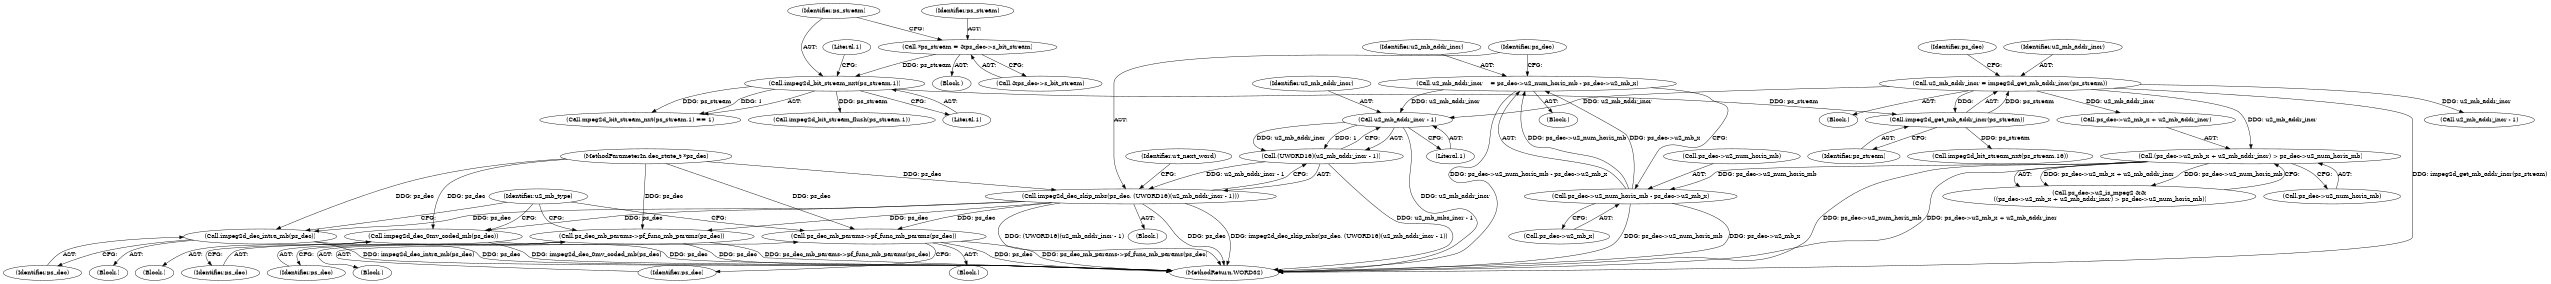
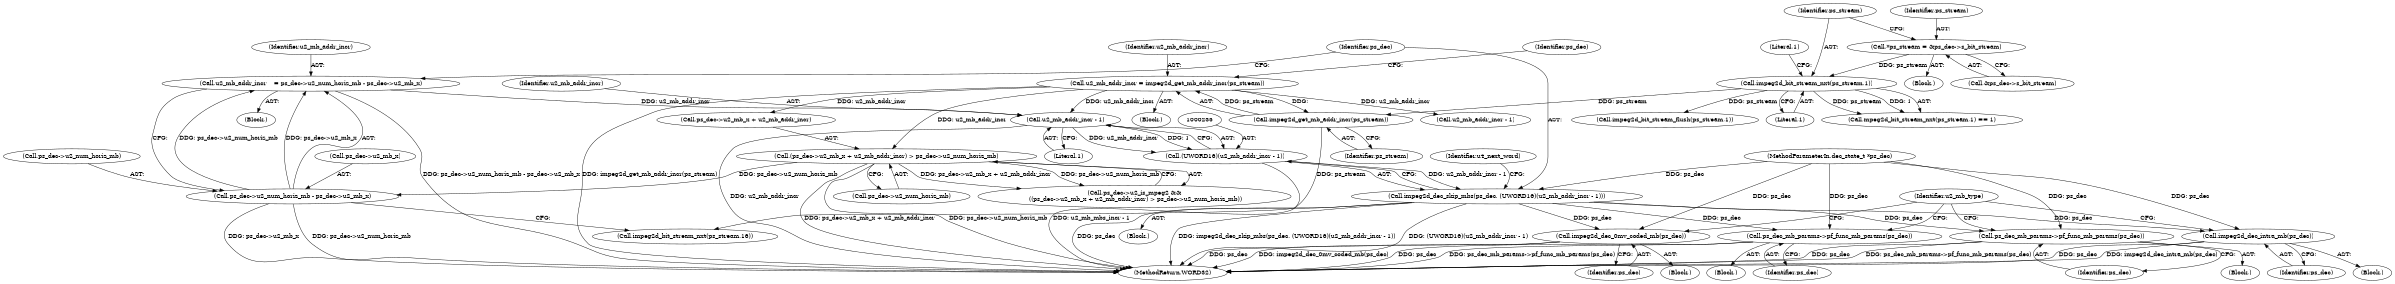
none -> (1200, 120)
(1578, 212) -> (488, 216)
